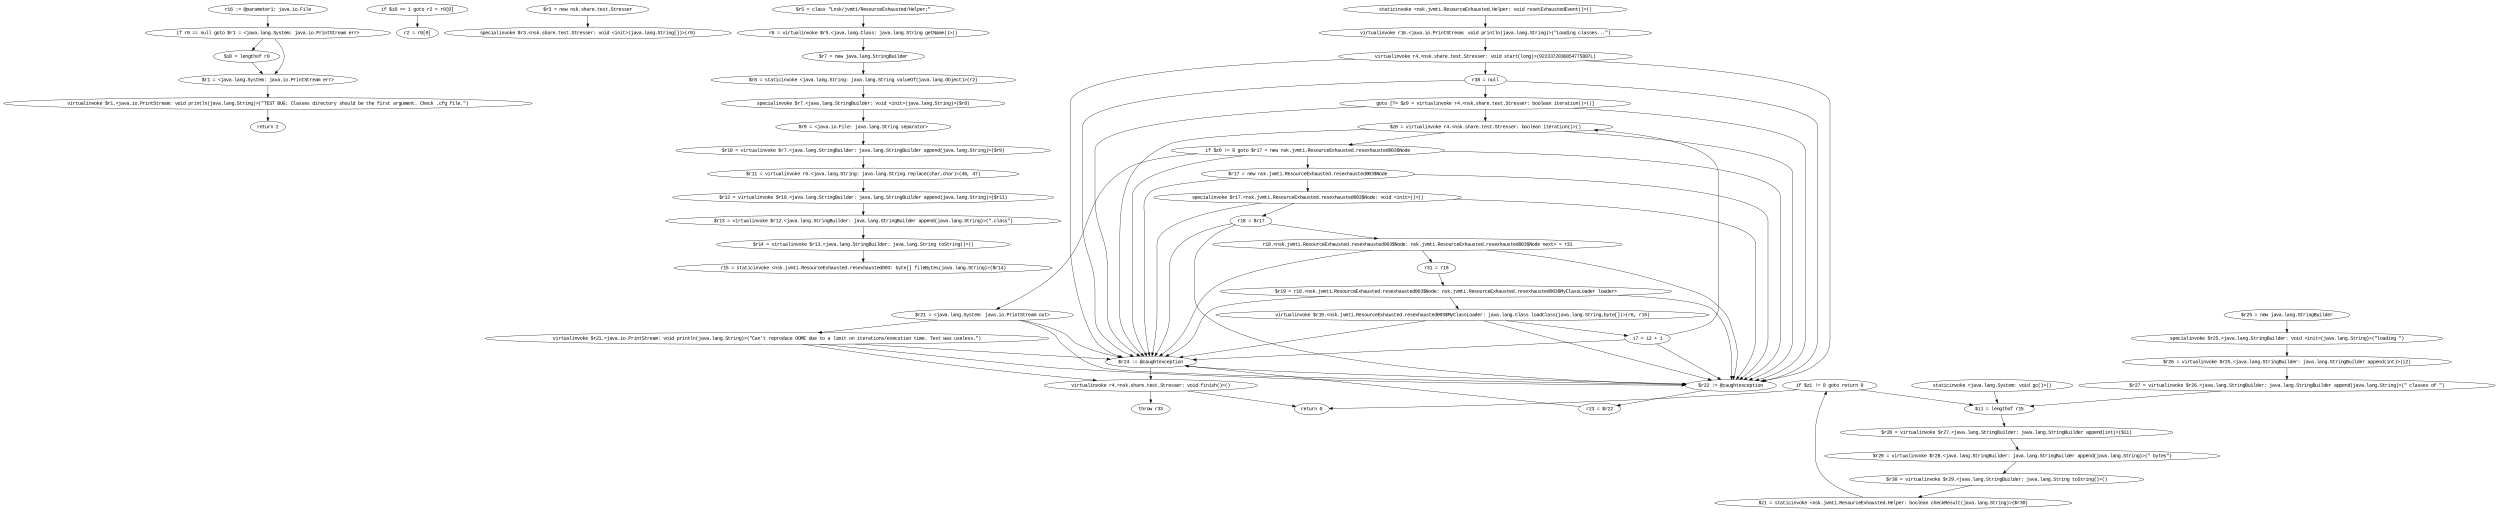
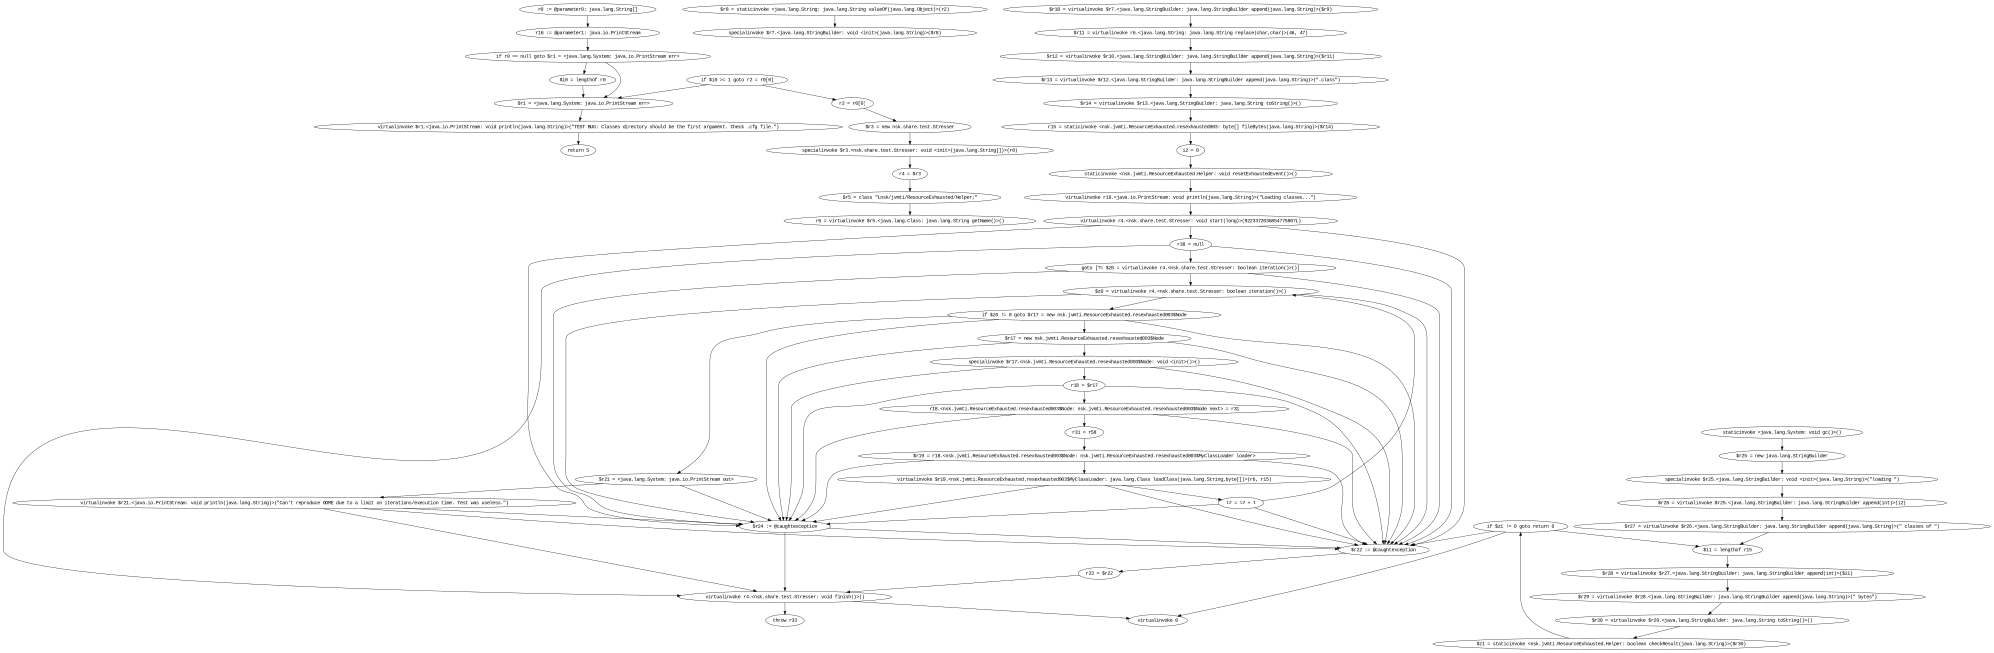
(268, 9) -> (588, 33)
none -> (588, 9)
(863, 56) -> none
none -> (664, 91)
(1147, 101) -> (273, 444)
none -> (879, 114)
(268, 127) -> (578, 150)
(863, 127) -> none
none -> (1191, 150)
none -> (910, 174)
(1436, 268) -> (1084, 432)
(1648, 338) -> (1241, 503)
(1343, 378) -> (1454, 538)
(1384, 386) -> (965, 584)
(1995, 396) -> (1782, 443)
(1312, 409) -> (1158, 620)
